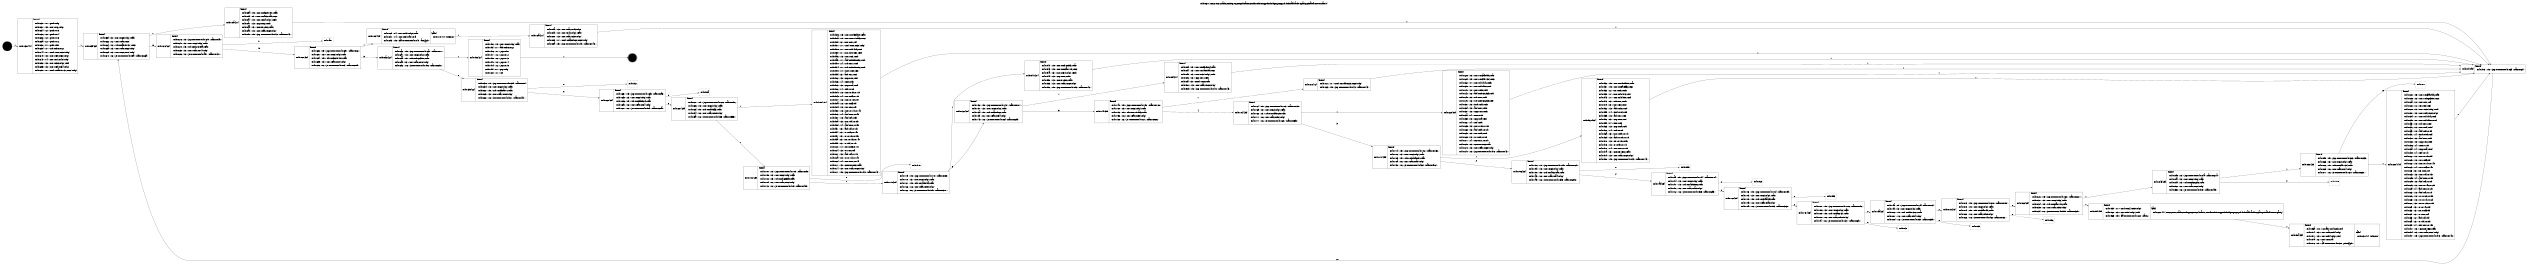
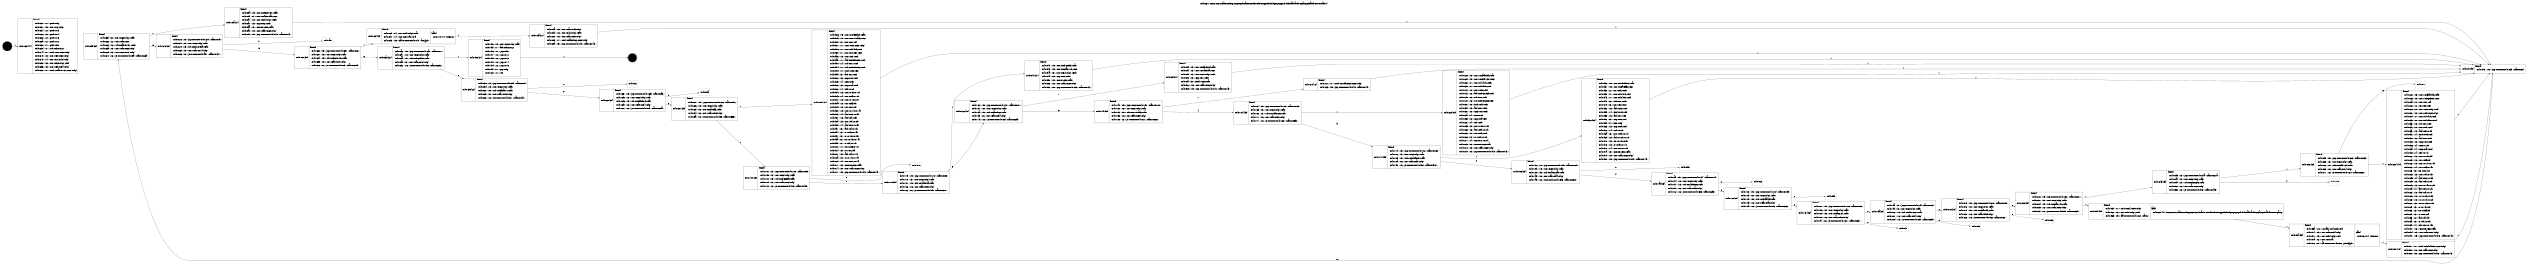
(80, 46) -> none
none -> (2421, 249)
